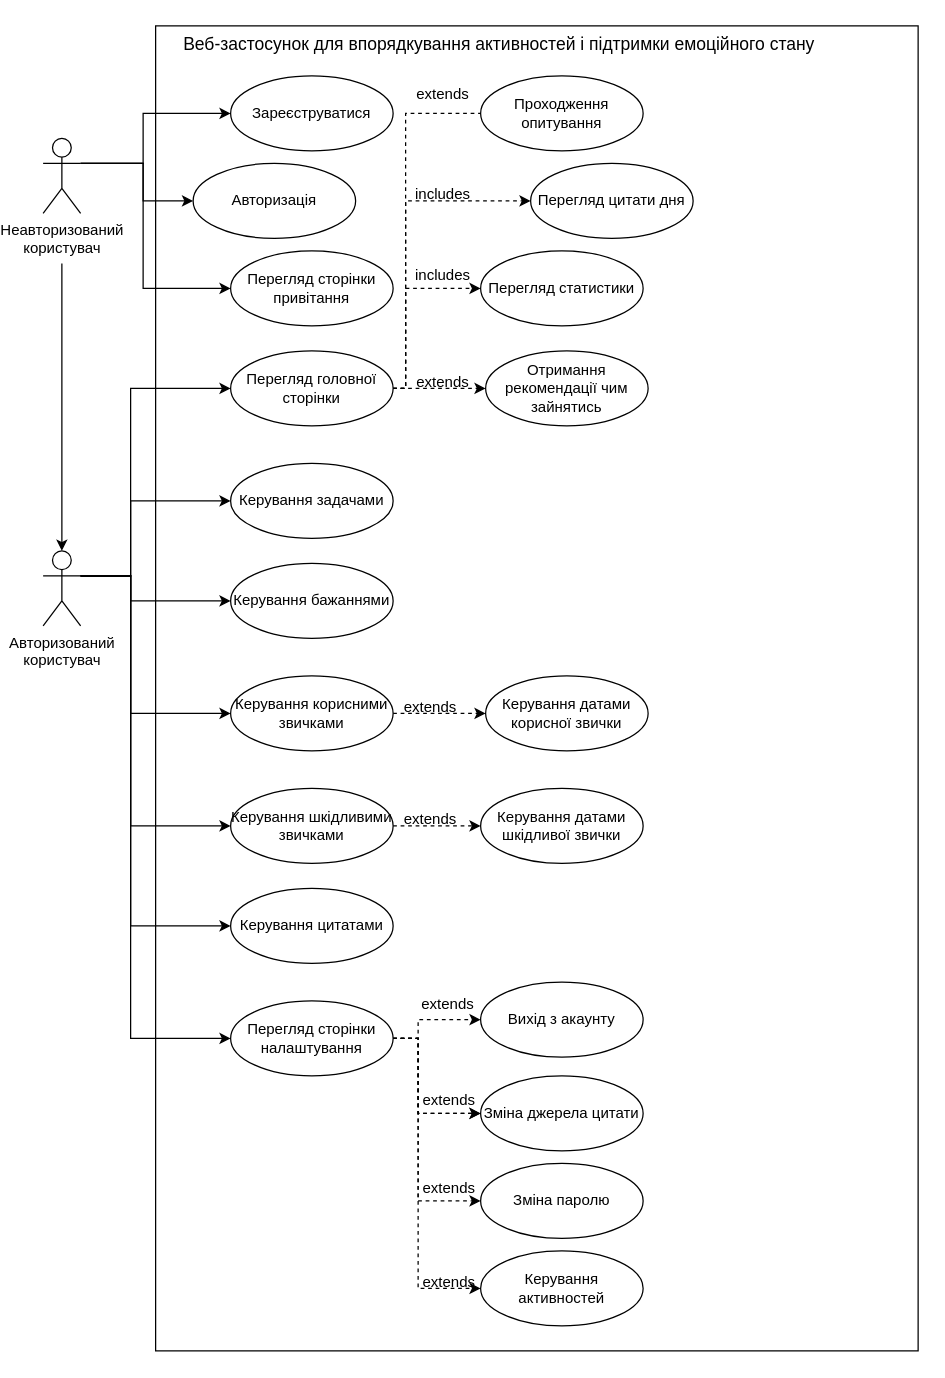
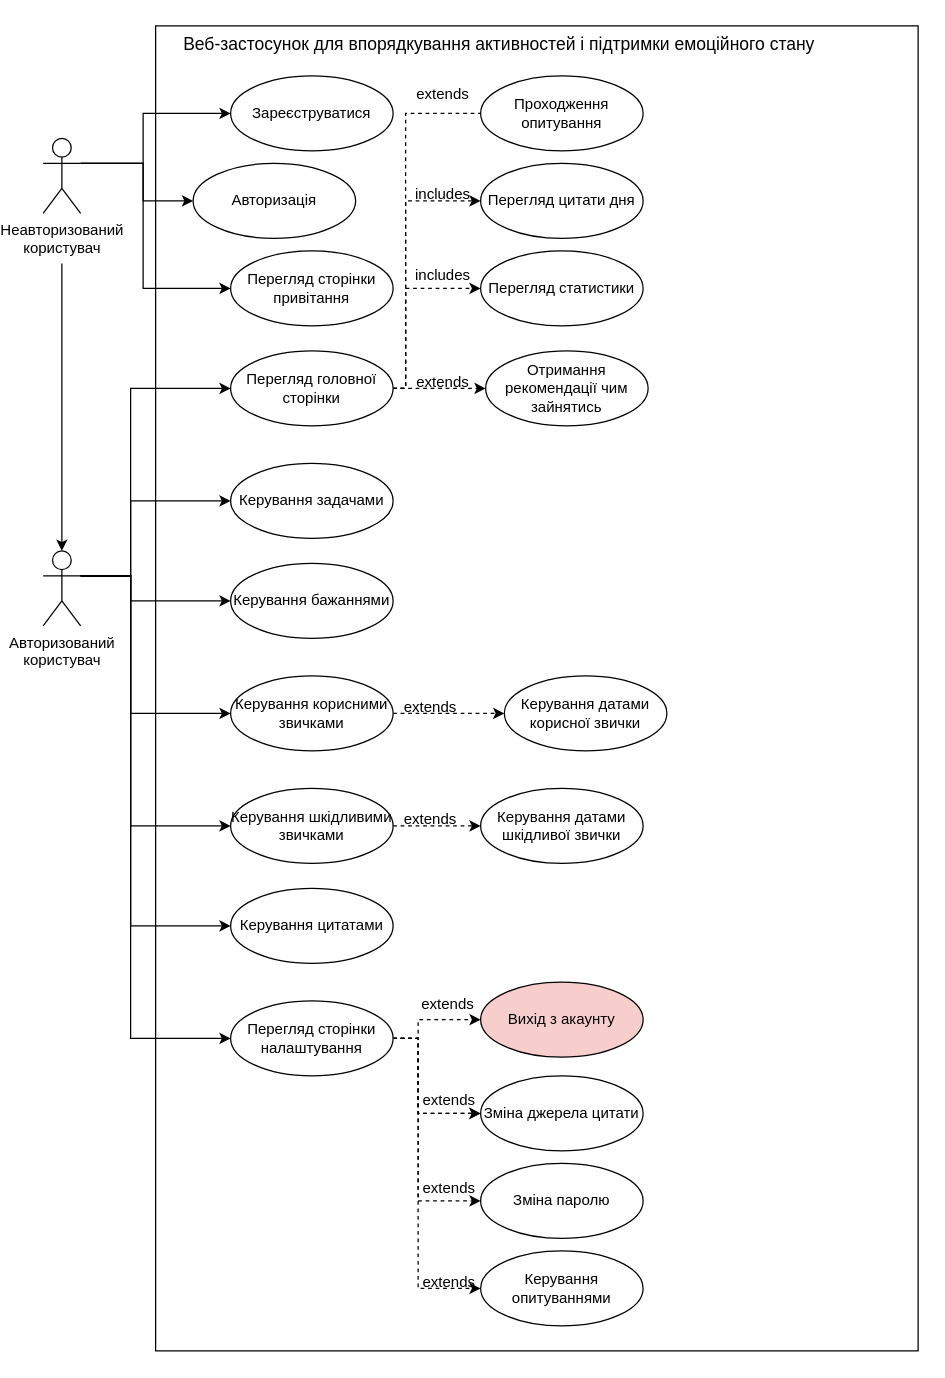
(612, 201) -> (562, 201)
(567, 713) -> (586, 713)
(562, 1019) -> (562, 1019)
(562, 1288) -> (562, 1288)
